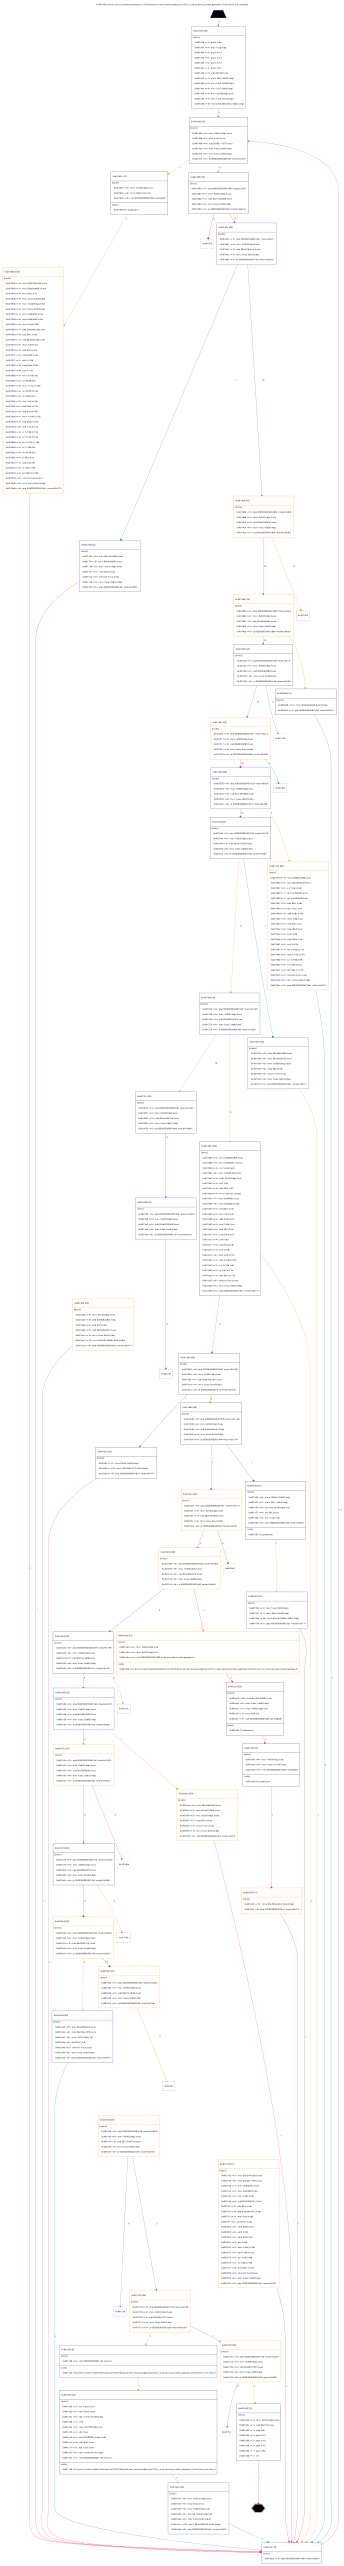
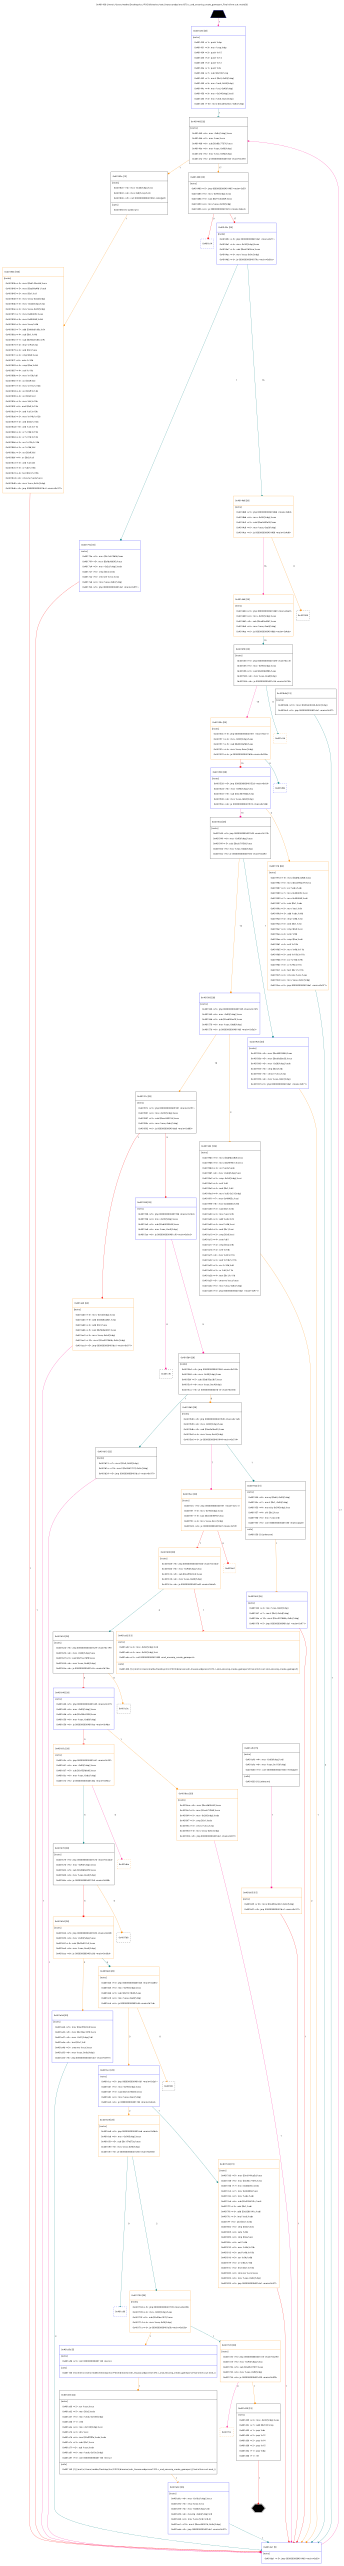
(300, 660) -> none
none -> (110, 1212)
(216, 1324) -> (187, 1295)
(255, 1709) -> none
none -> (129, 2086)
(231, 2403) -> (231, 2403)
